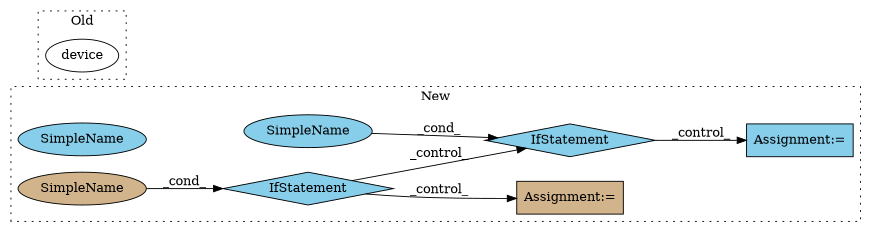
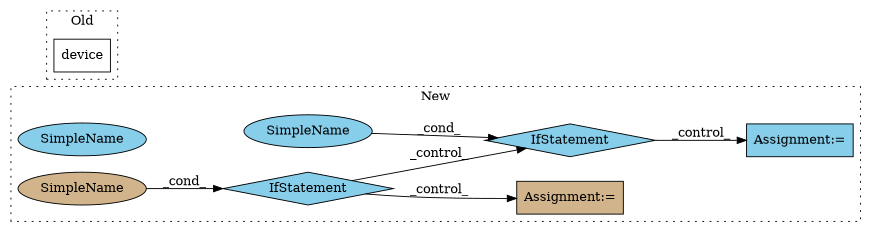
(82, 56) -> (82, 56)
